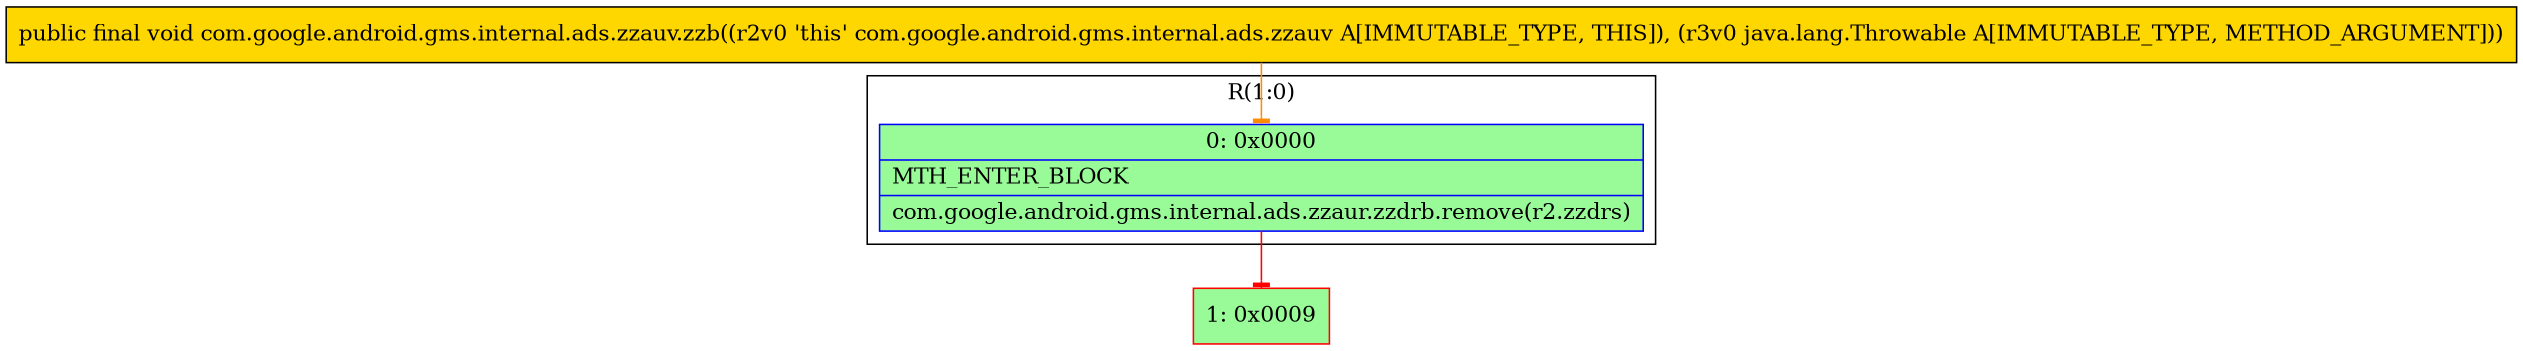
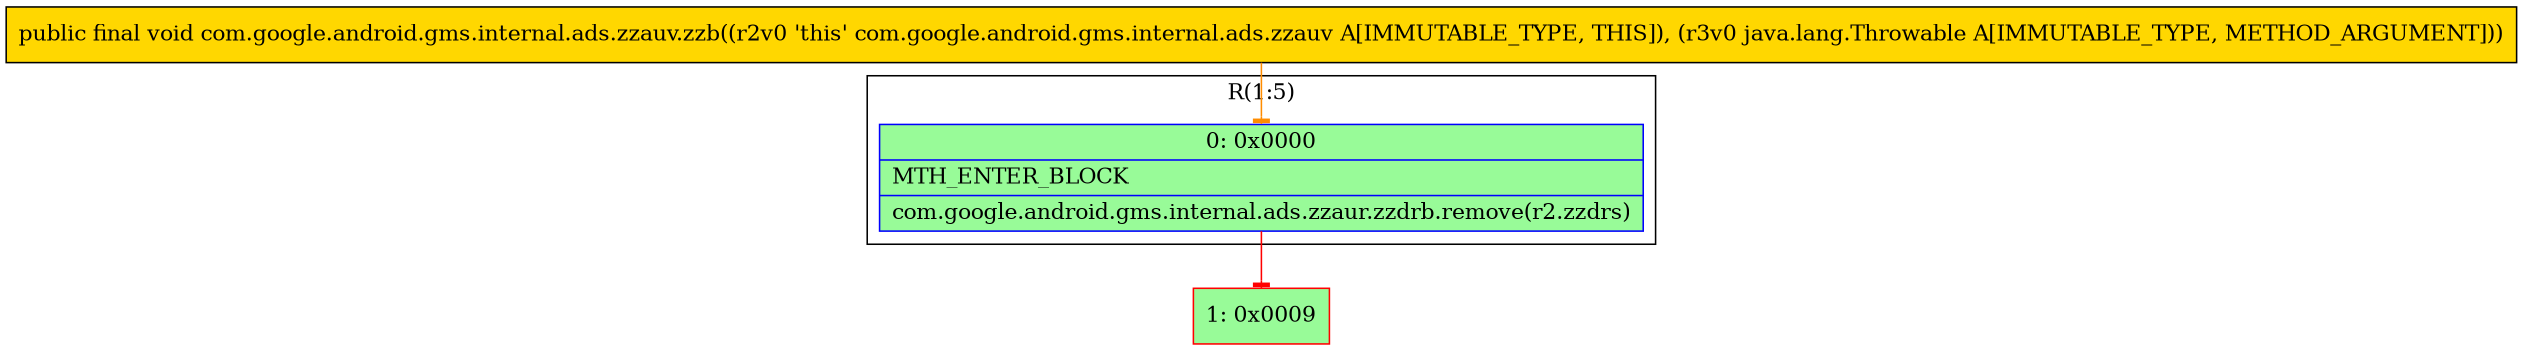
(1261, 94) -> (1261, 94)
